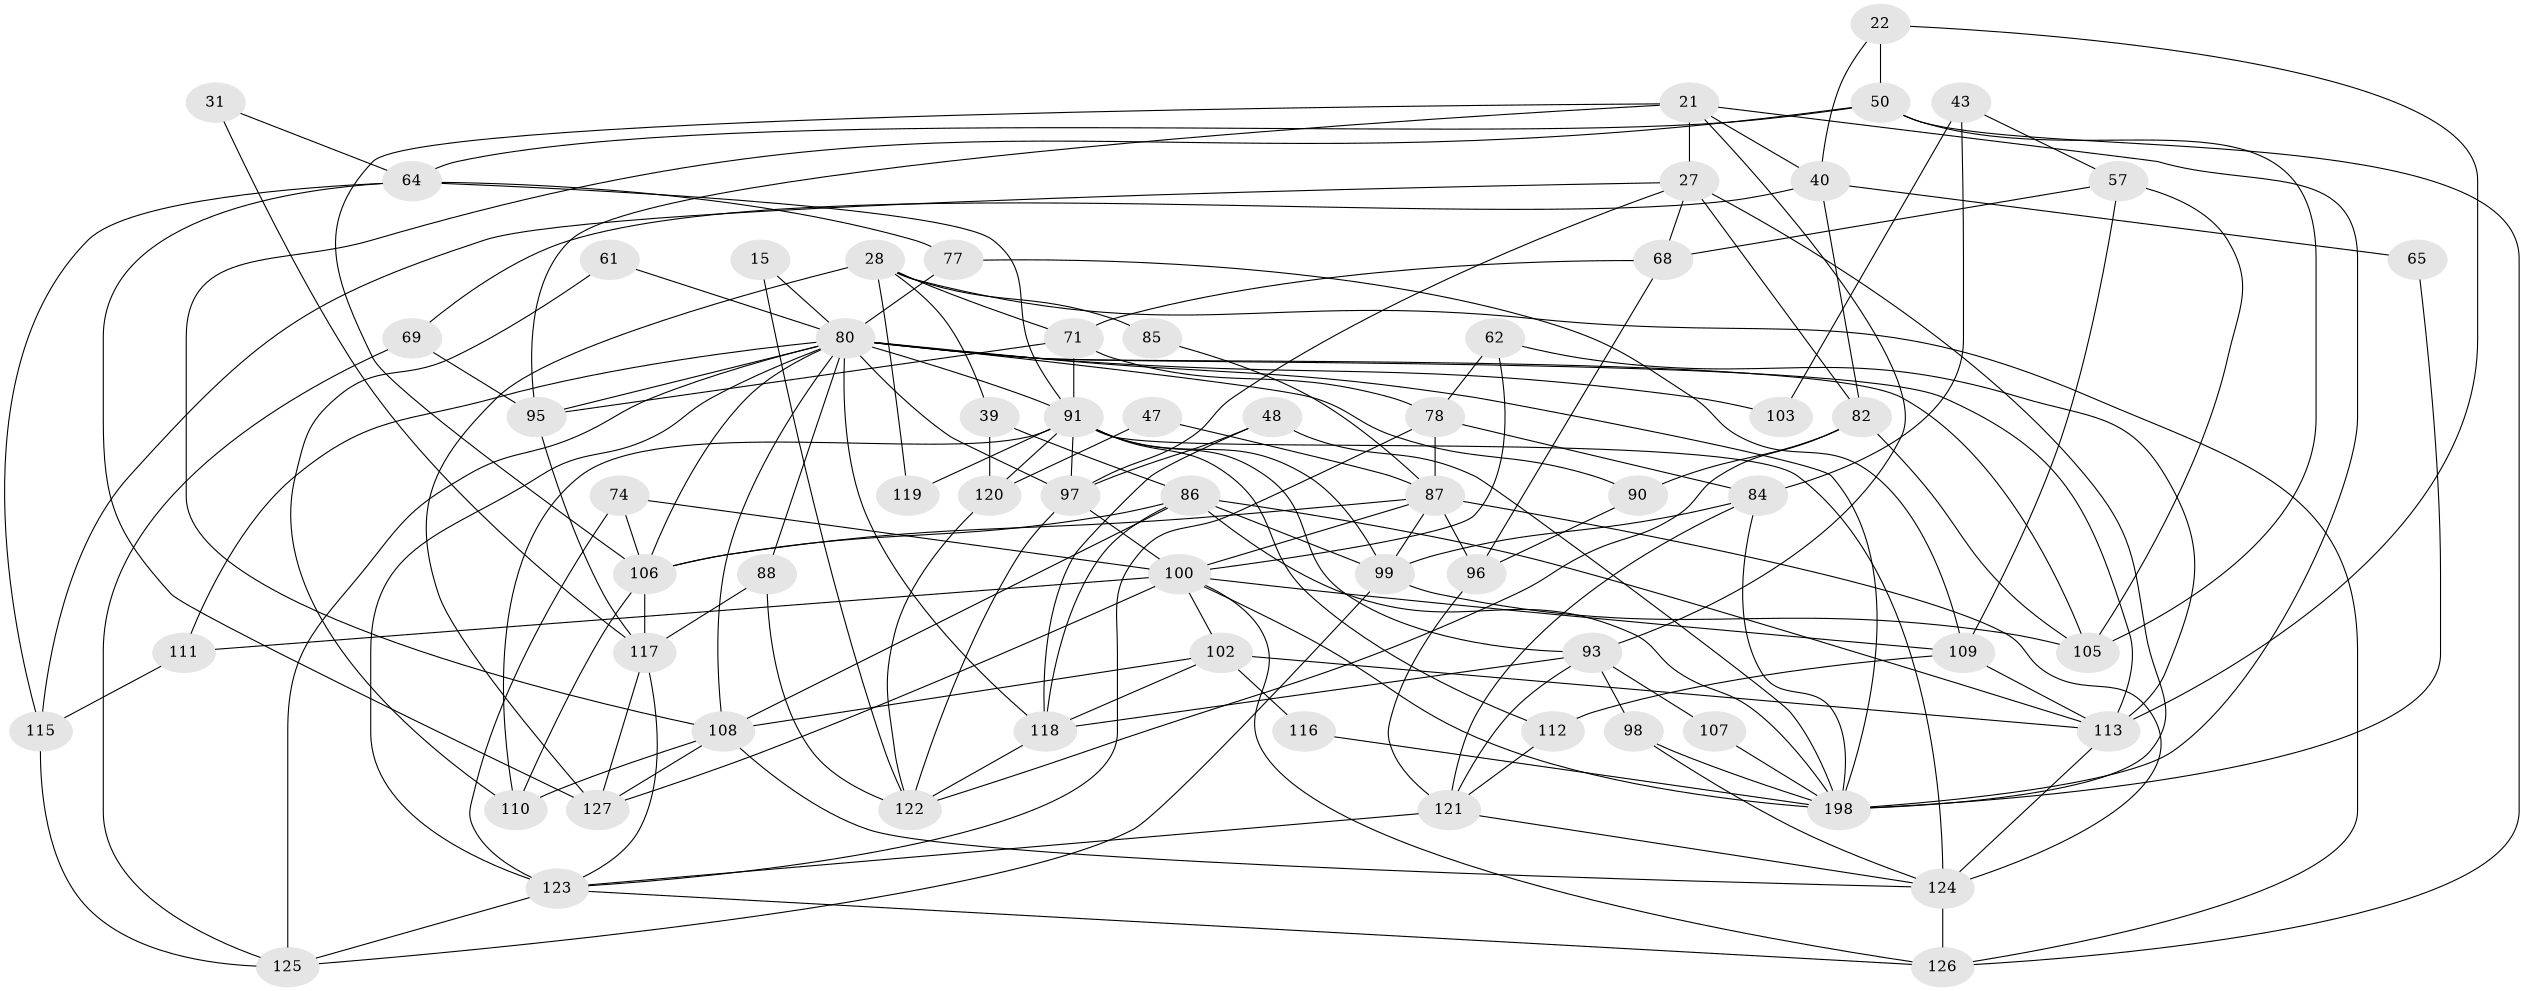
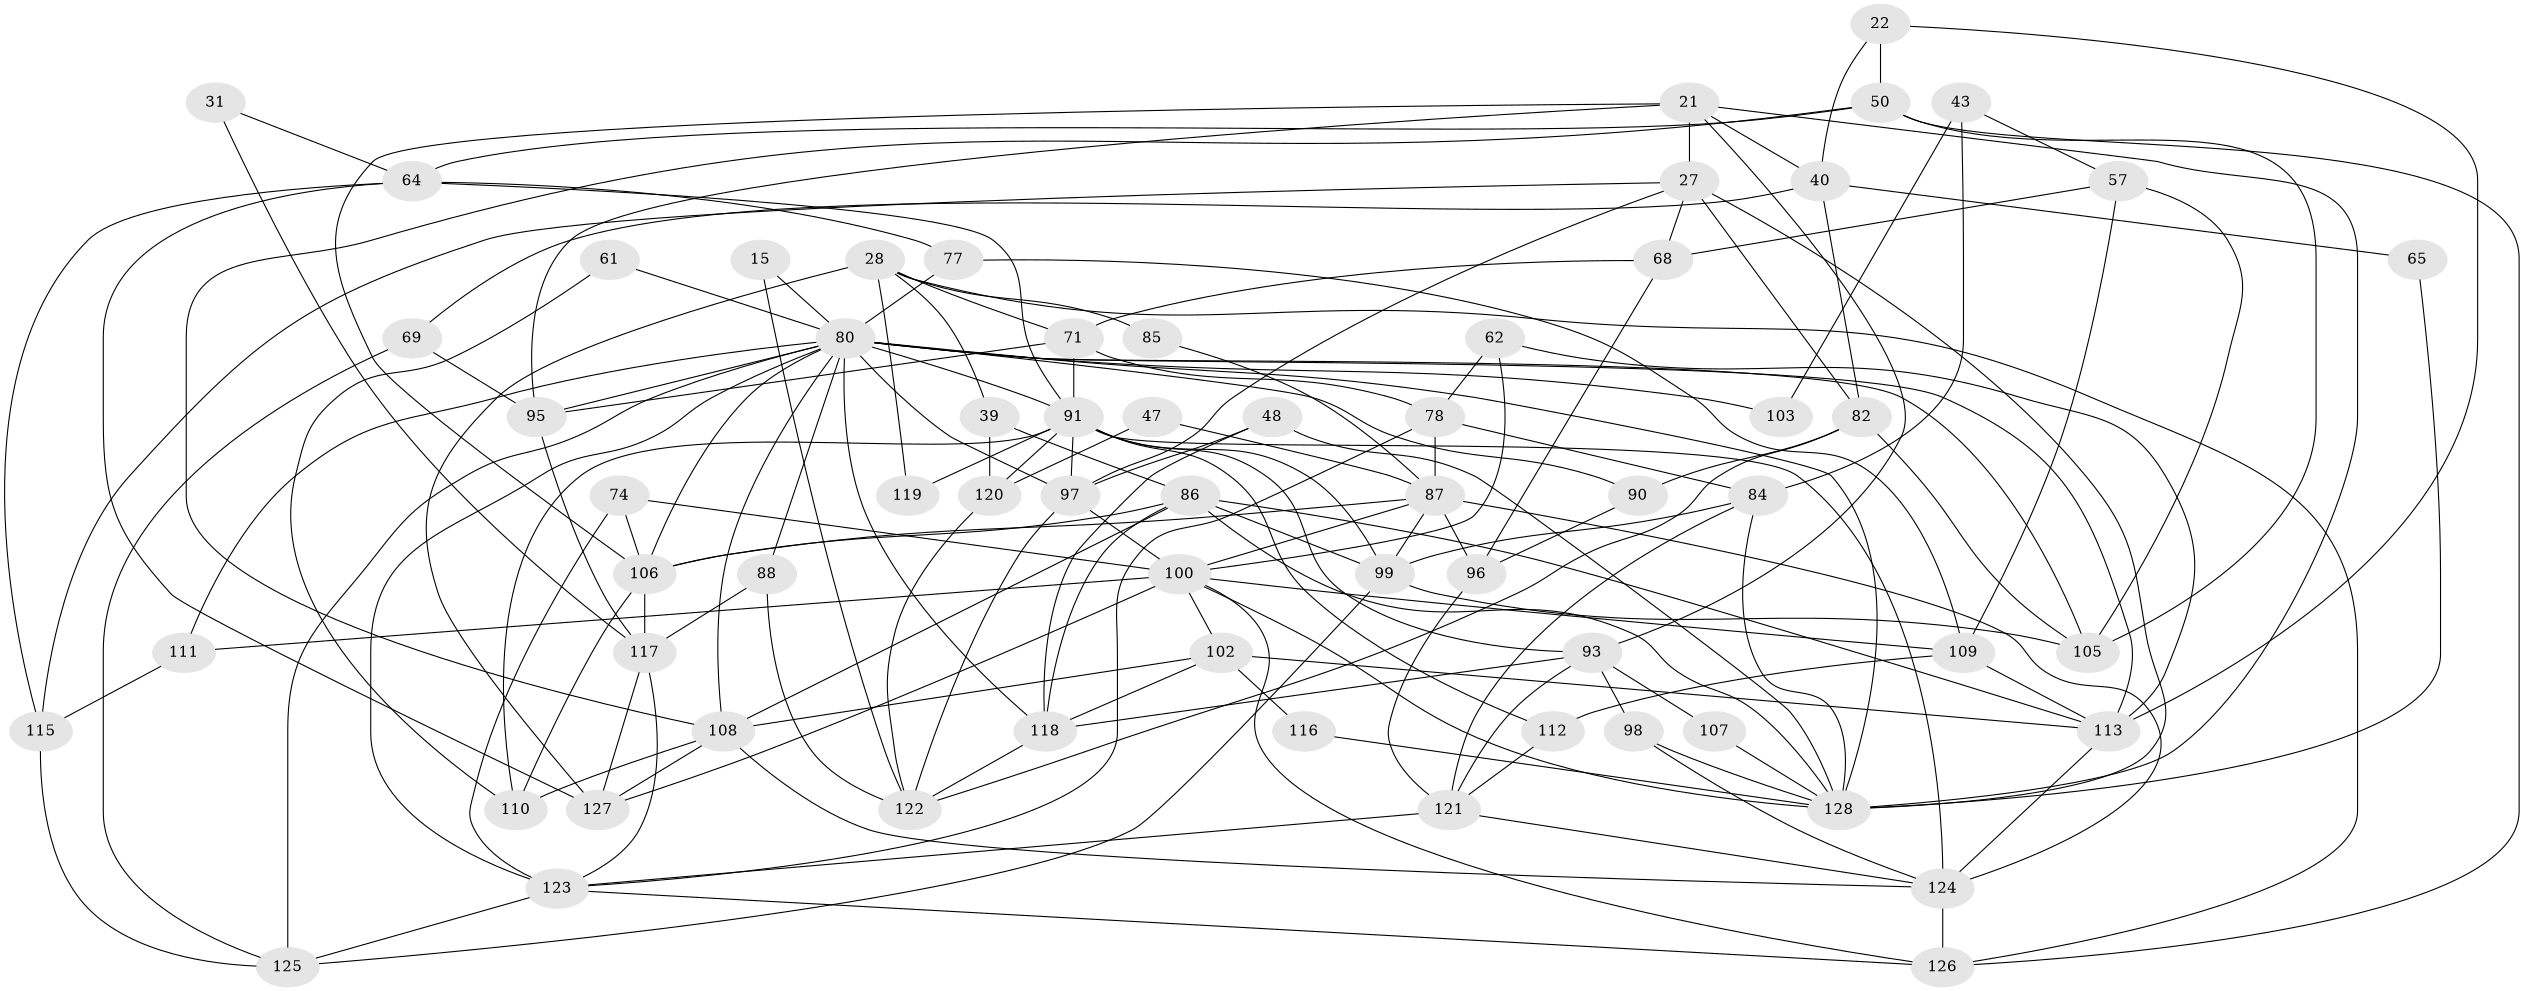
(1839, 810) -> (1839, 810)
